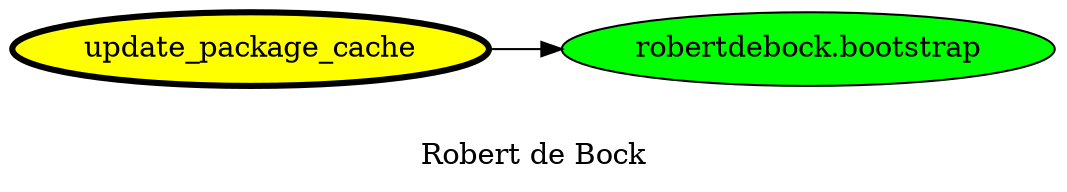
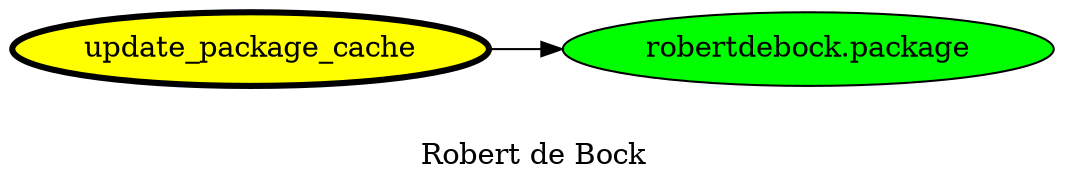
(808, 49) -> (808, 49)
